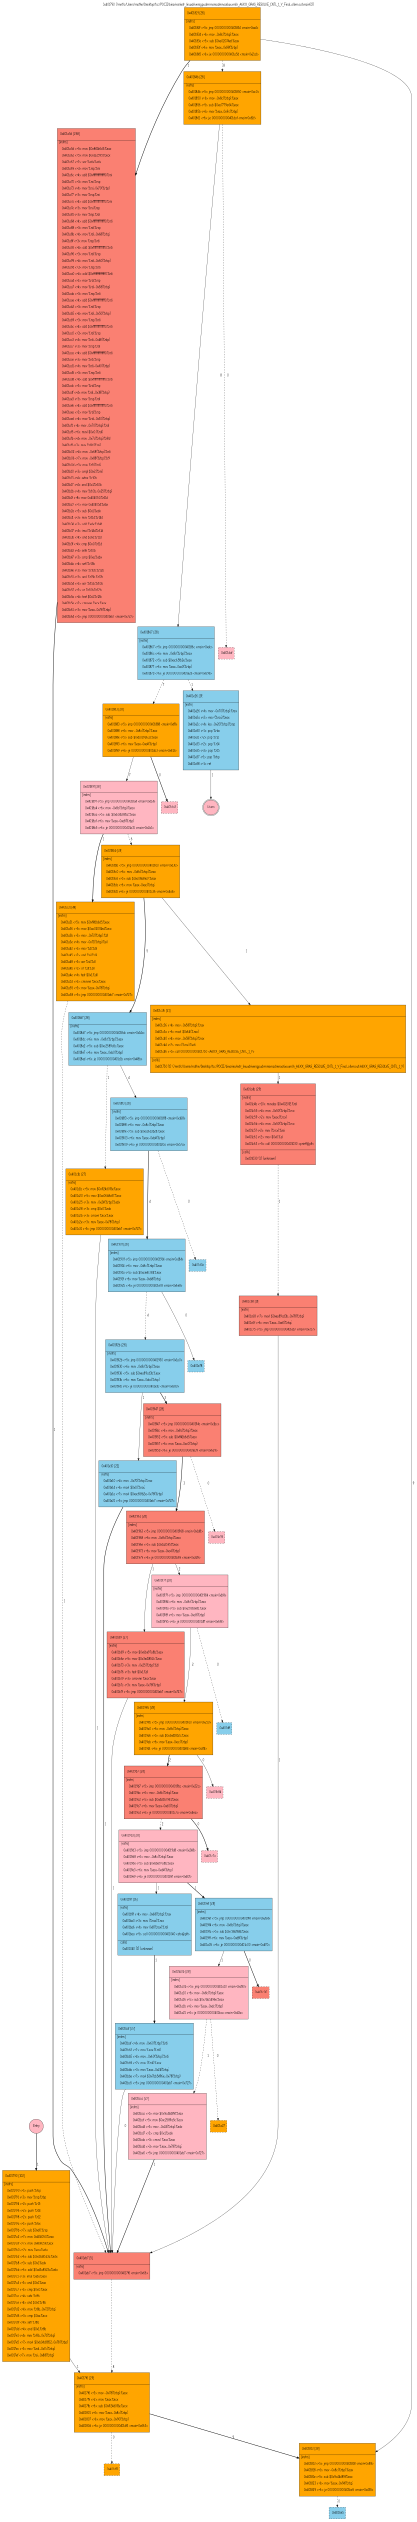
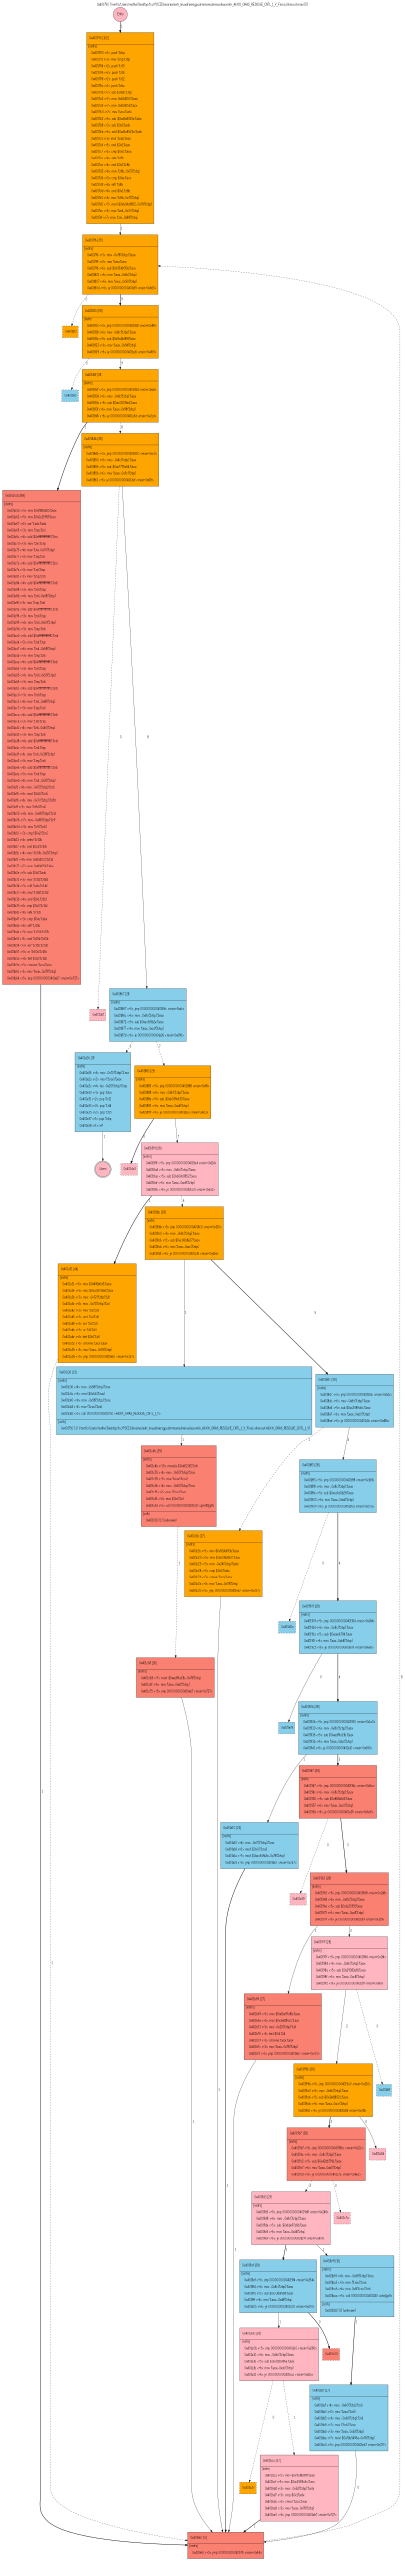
(278, 1039) -> (184, 1401)
(412, 1197) -> (120, 363)
(146, 1315) -> (338, 1676)
(201, 1833) -> (336, 2195)
